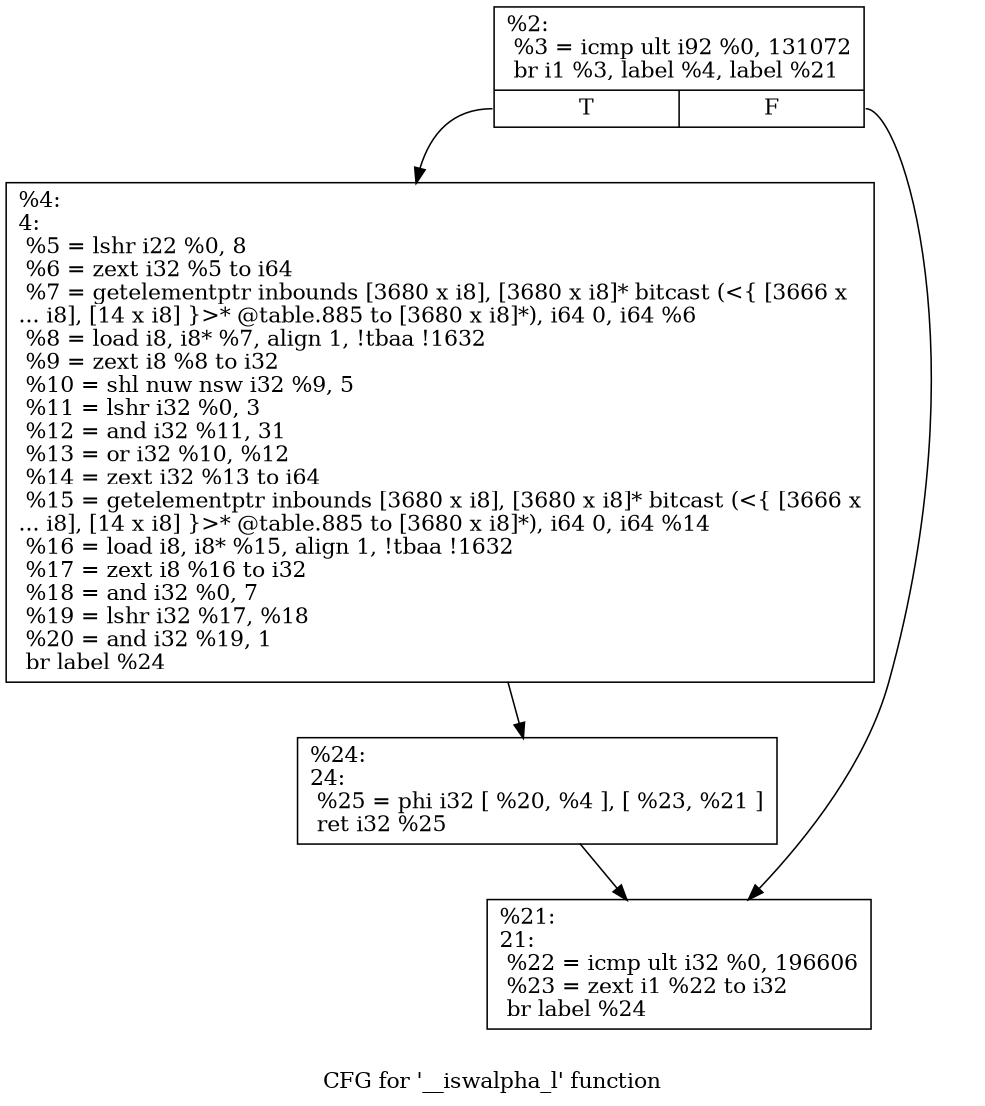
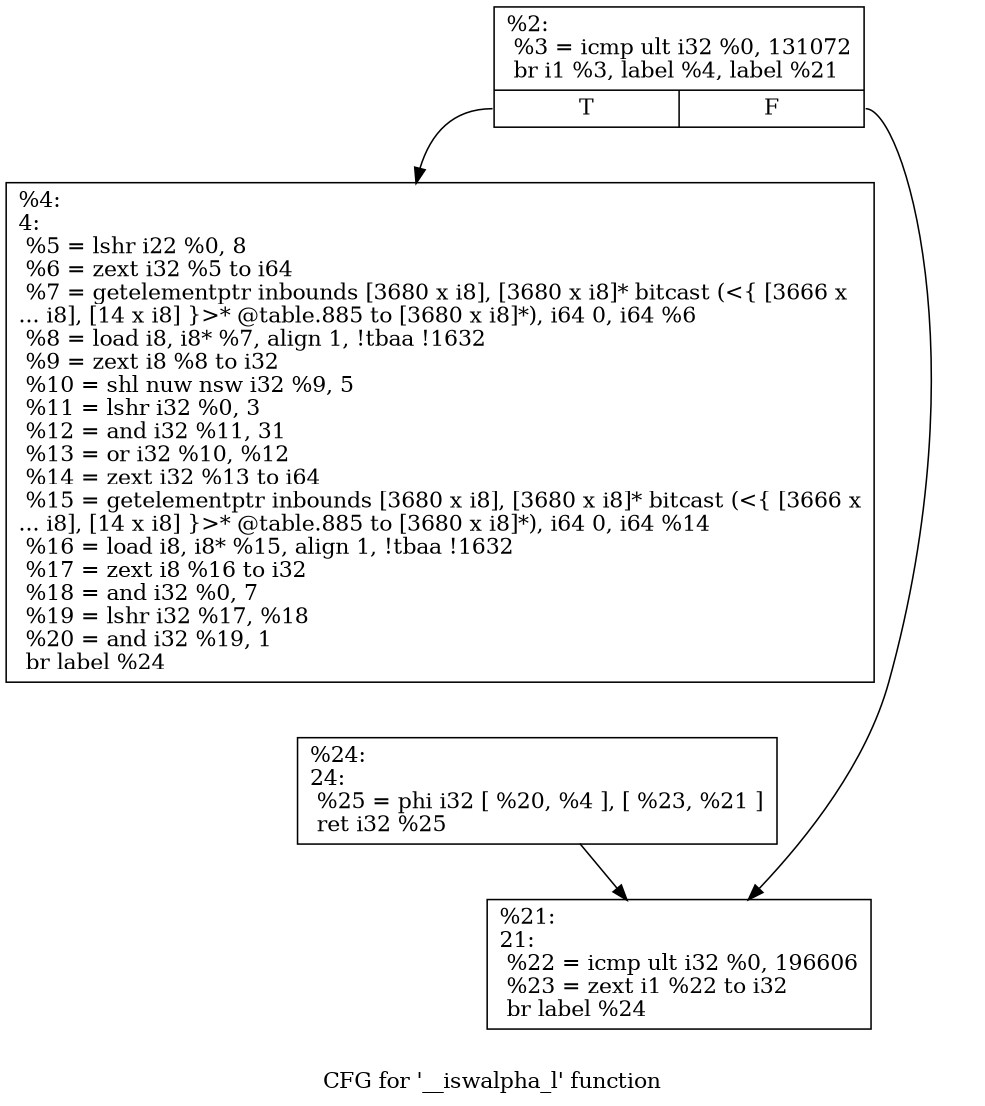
(679, 48) -> (679, 48)
(514, 703) -> none
